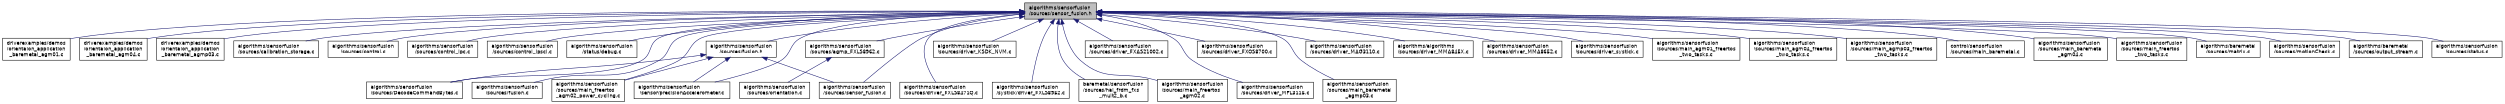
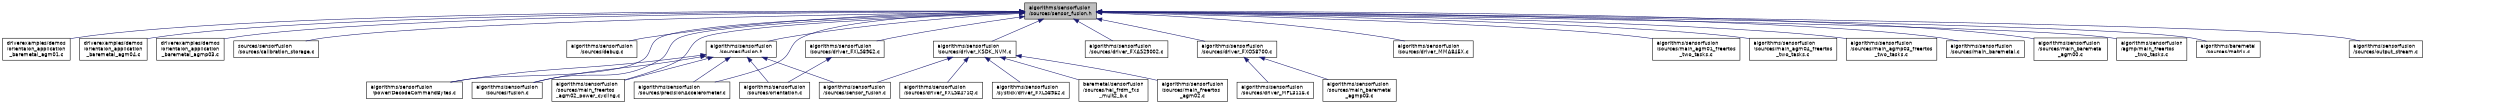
(1227, 24) -> (1296, 69)
(922, 38) -> (912, 71)
(928, 39) -> (956, 72)
(1177, 41) -> (1258, 72)
(276, 49) -> (276, 49)
(363, 49) -> none
(443, 49) -> none
(522, 49) -> none
(602, 49) -> (602, 49)
(845, 49) -> (845, 49)
(1127, 49) -> (1127, 49)
(1345, 49) -> none
(1433, 49) -> (1433, 49)
(1522, 49) -> none
(1607, 49) -> none
(1985, 49) -> (1985, 49)
(2071, 49) -> (2071, 49)
(2152, 49) -> (2152, 49)
(2305, 49) -> none
(2386, 49) -> (2386, 49)
(2467, 49) -> none
(1038, 52) -> (1005, 71)
(1061, 57) -> (1042, 69)
none -> (638, 66)
(1097, 71) -> (1090, 67)
none -> (761, 73)
(414, 90) -> (414, 90)
(682, 90) -> (682, 90)
